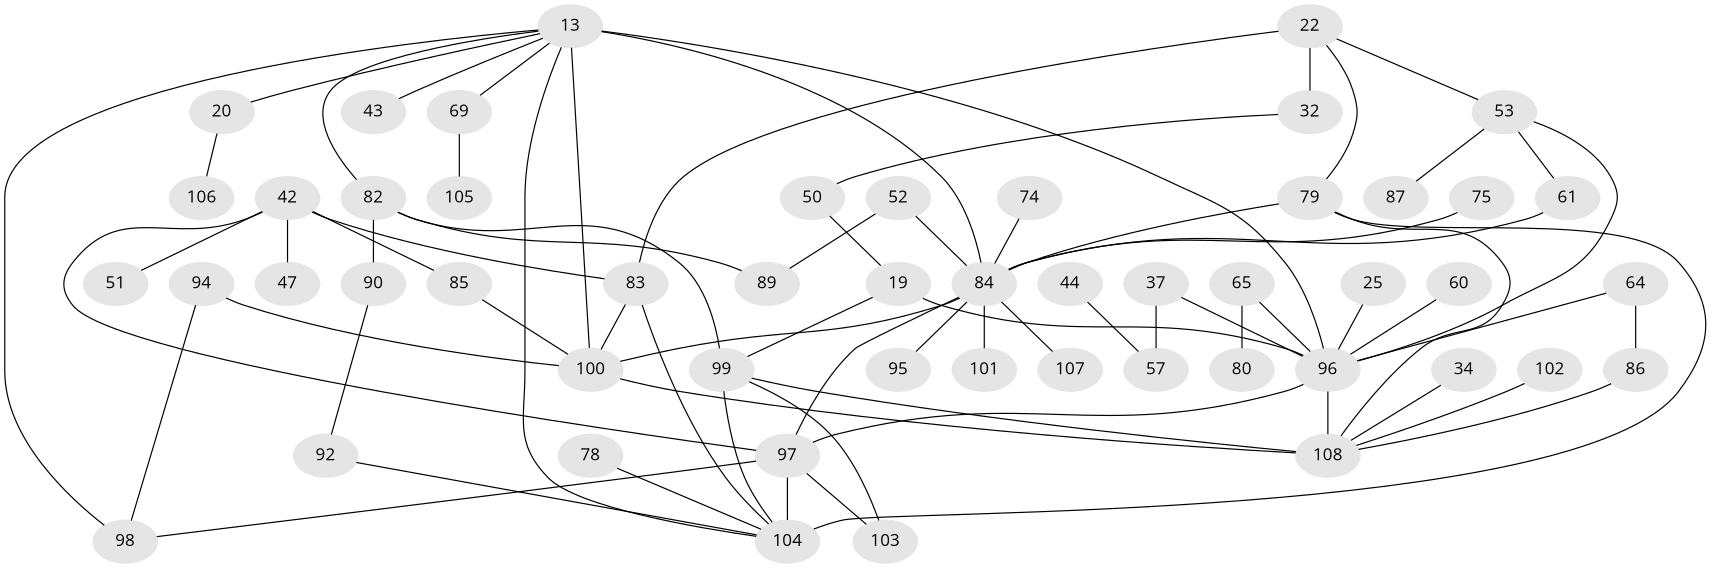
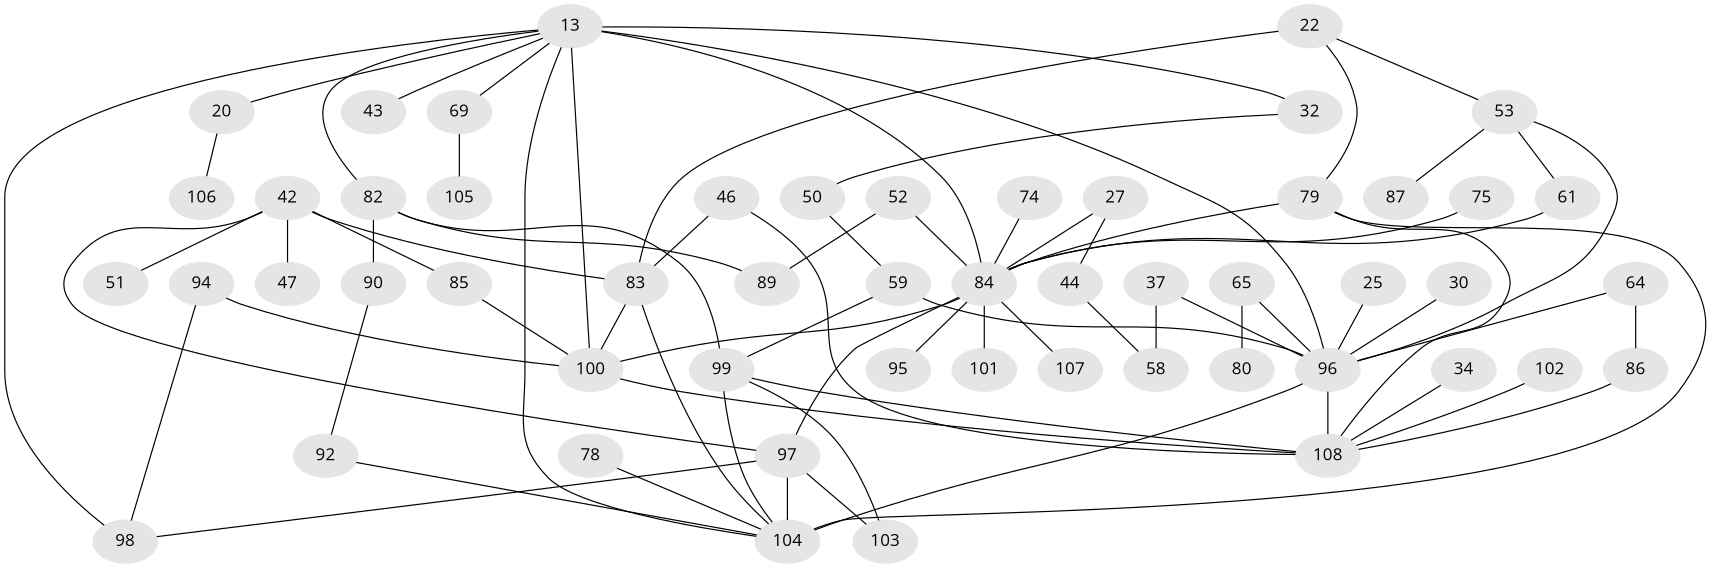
(1310, 69) -> (946, 41)
none -> (727, 198)
none -> (1116, 198)
(898, 284) -> (898, 284)
(1459, 284) -> (1459, 284)
(1156, 370) -> (1156, 370)
(1058, 414) -> (1060, 460)
